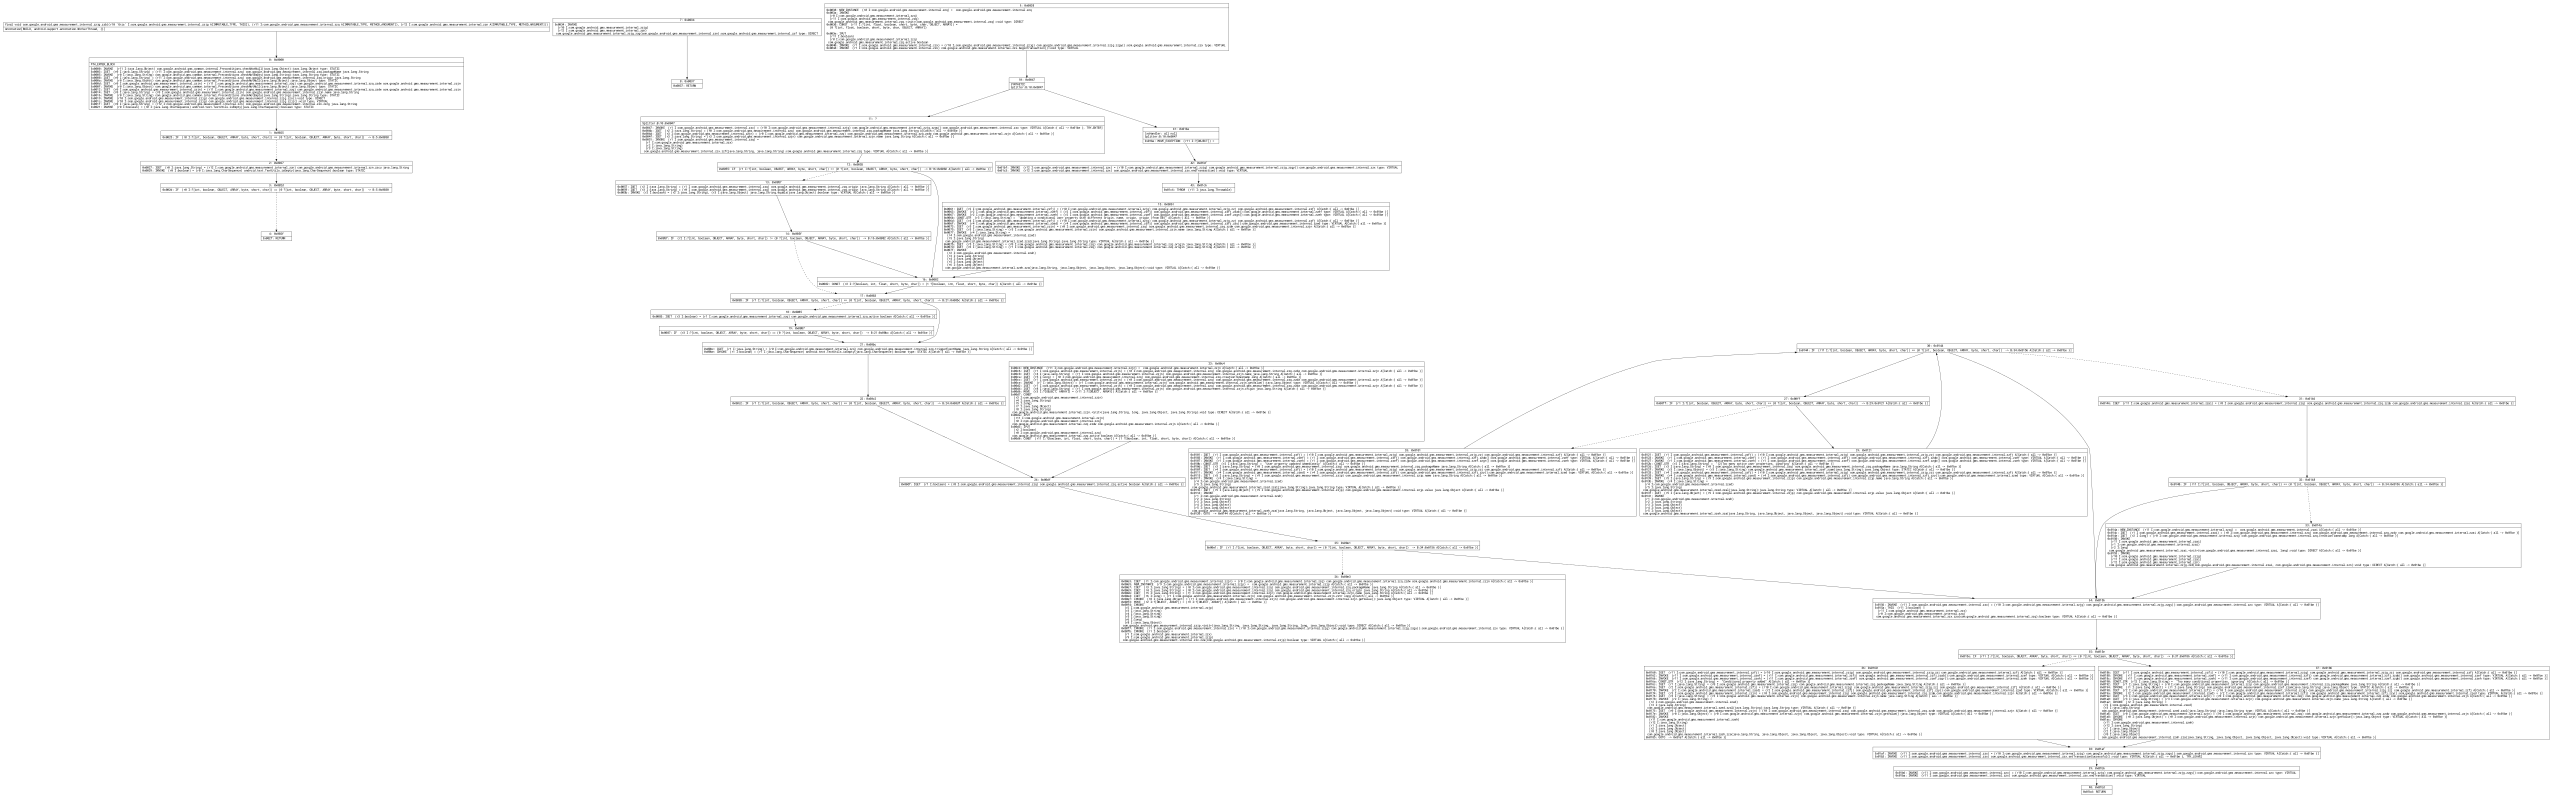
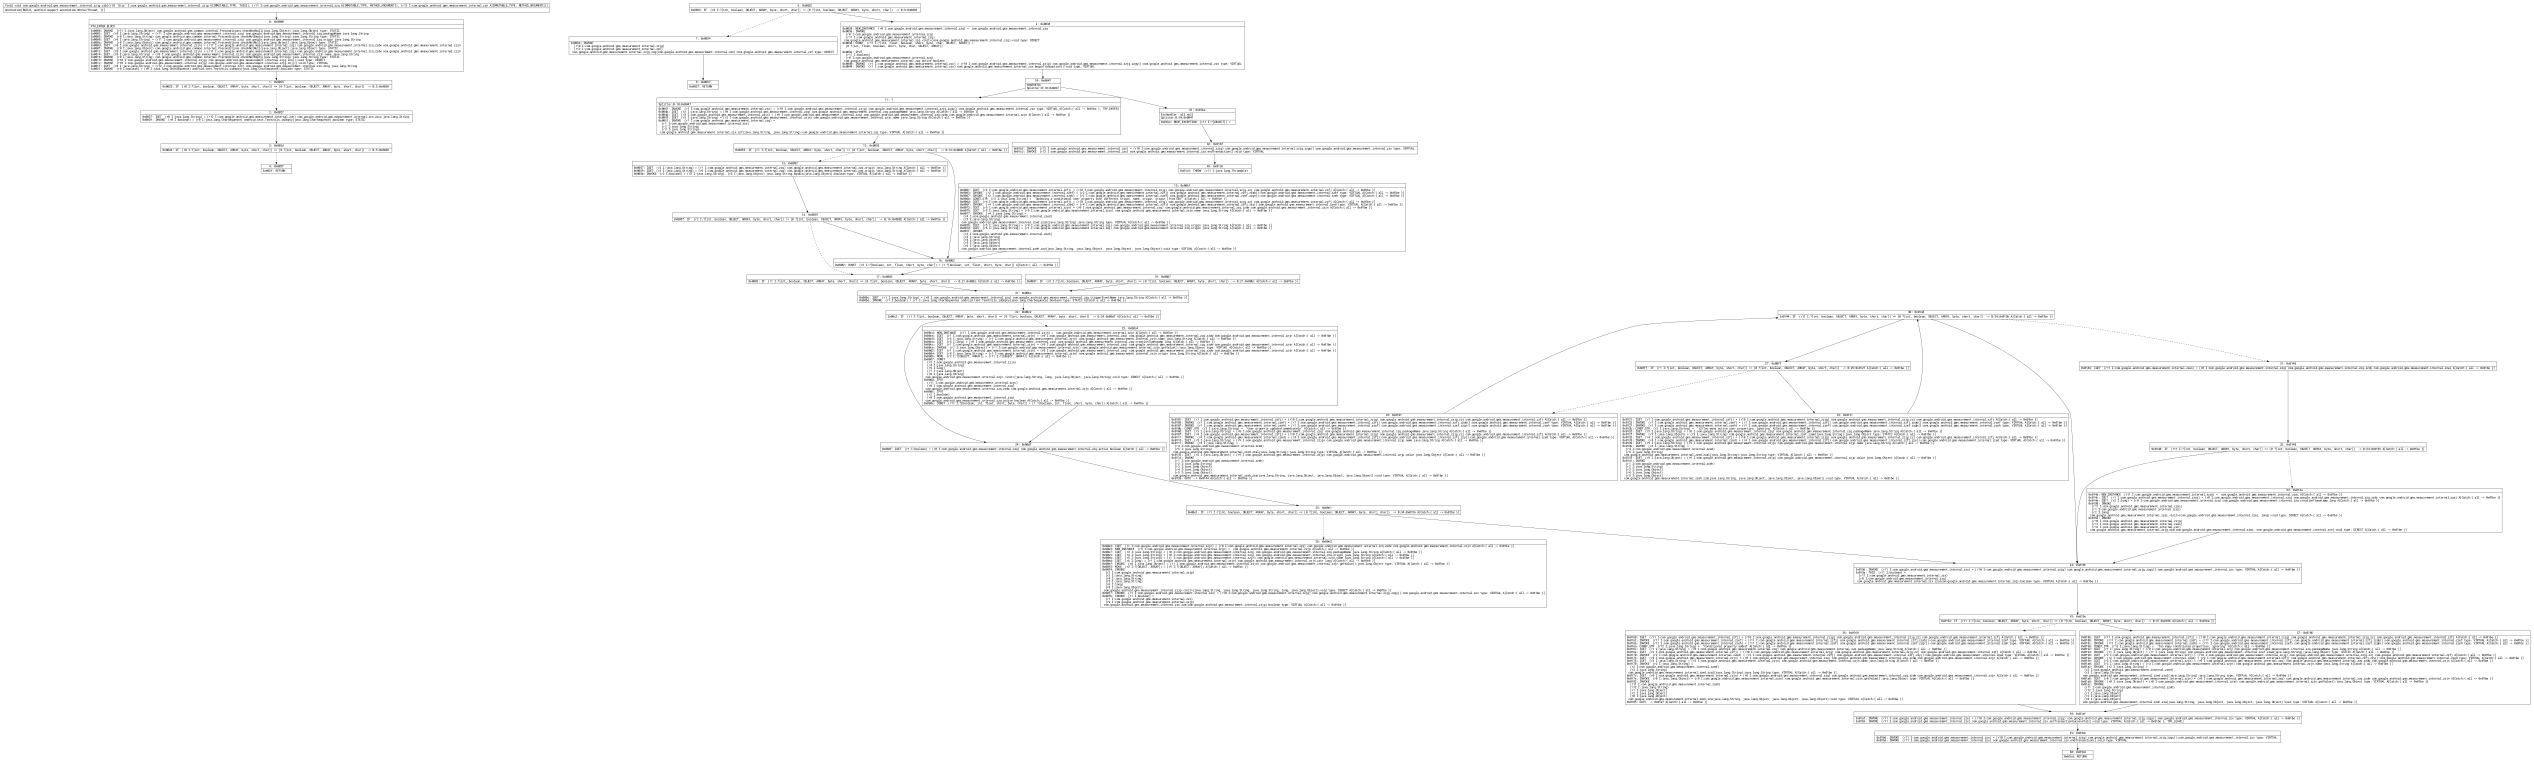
none -> (805, 8)
(794, 314) -> none
none -> (1039, 322)
